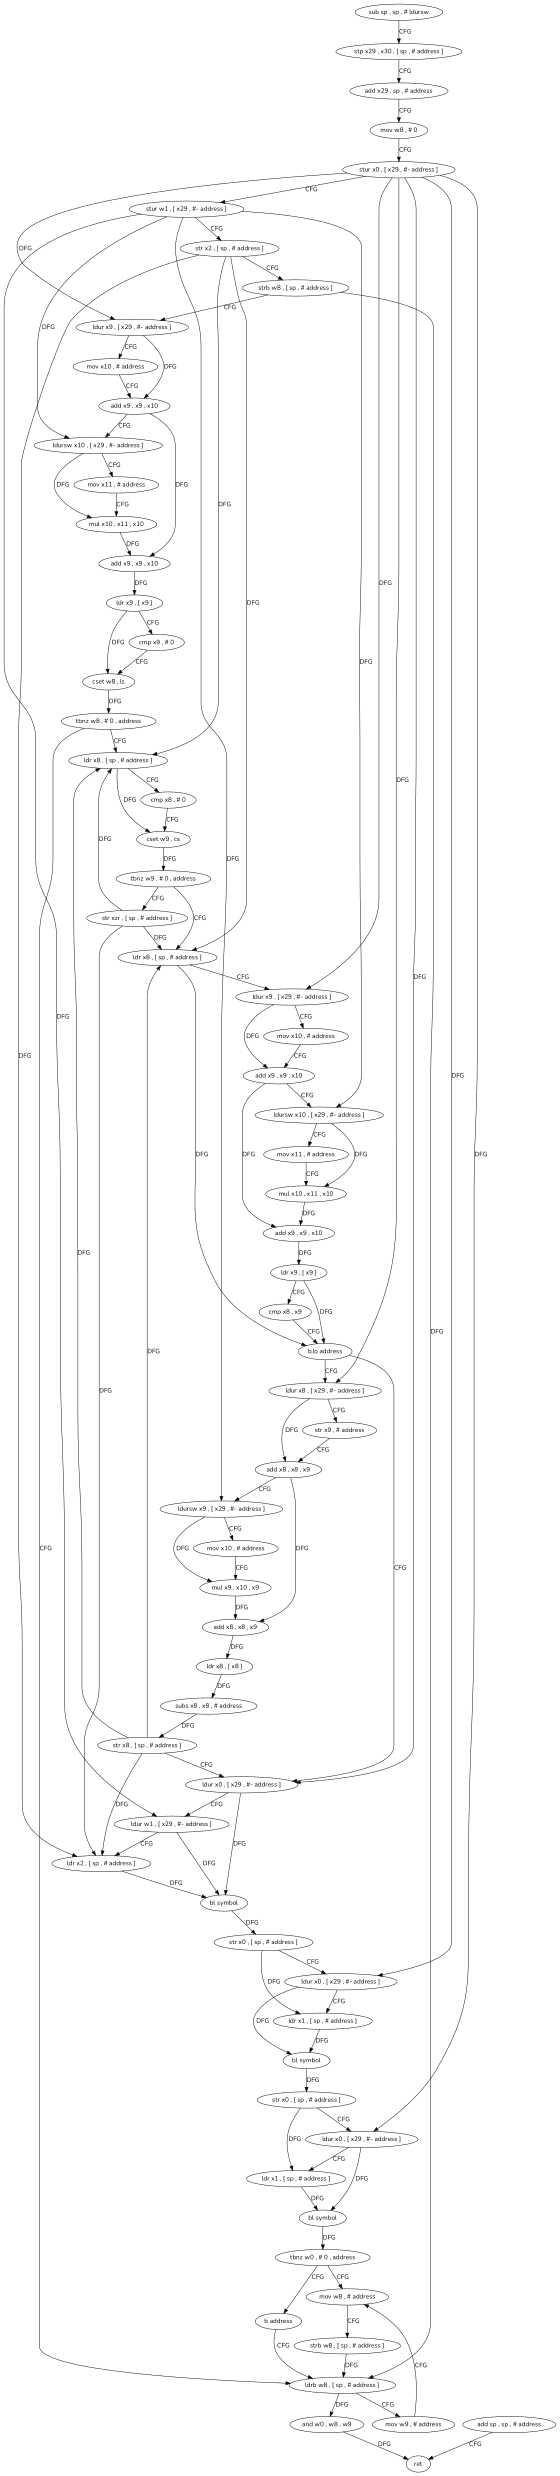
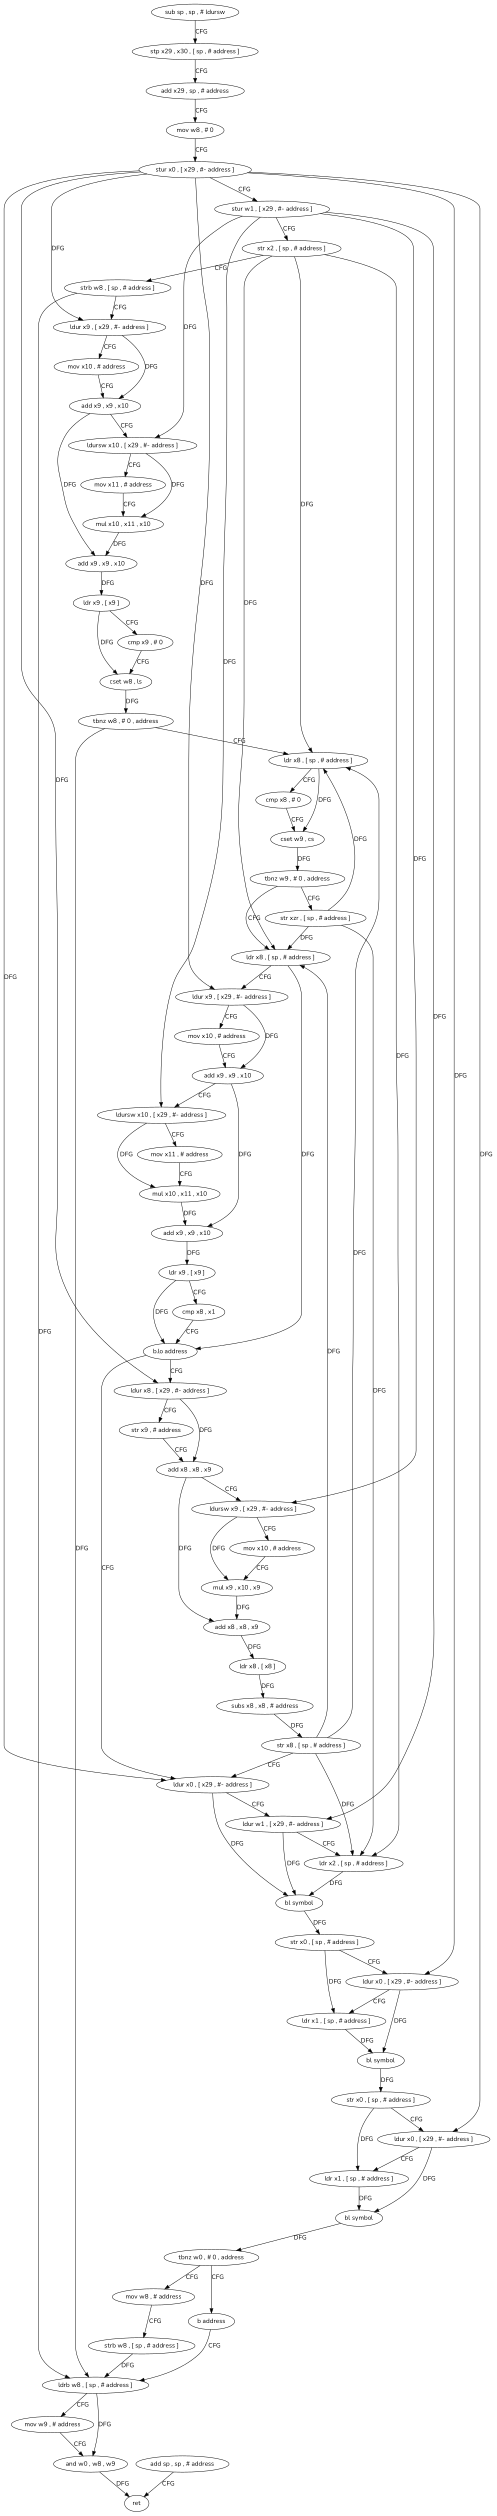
(285, 1312) -> (199, 1312)
(46, 1548) -> (82, 1548)
(411, 2352) -> (70, 2443)
